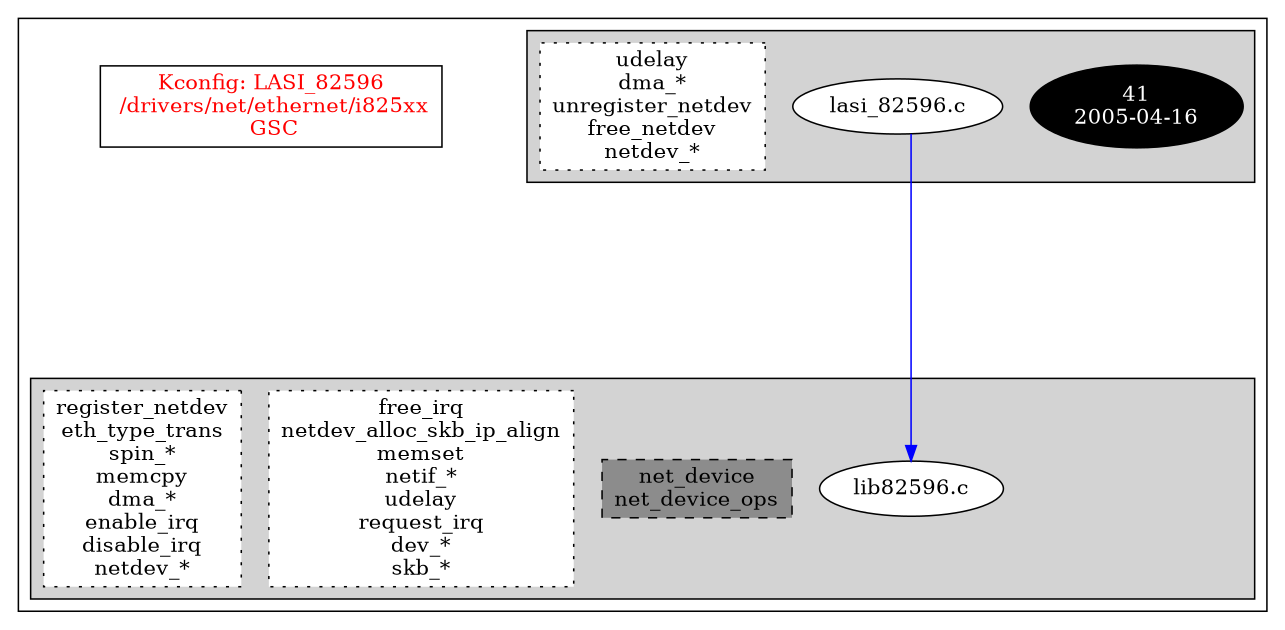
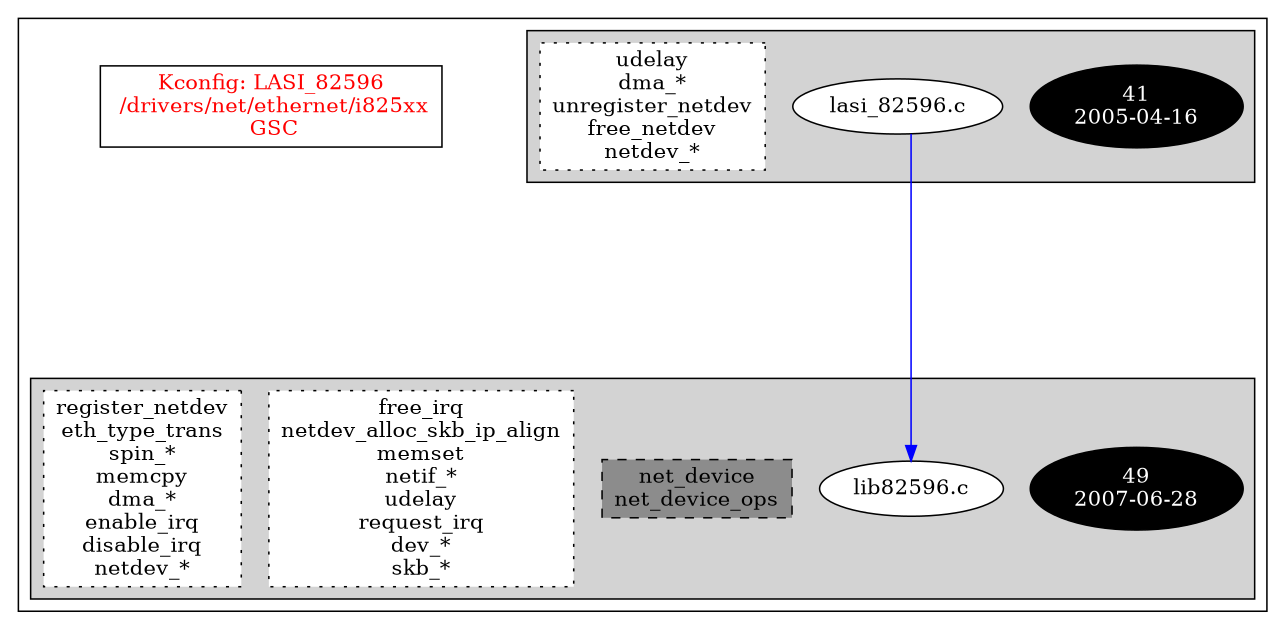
none -> (1137, 489)
